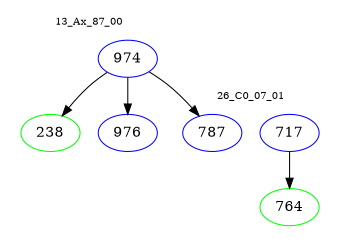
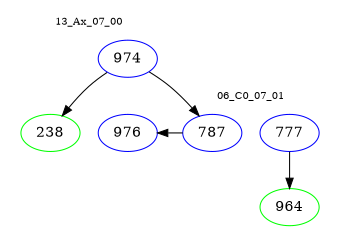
(89, 22) -> (89, 22)
(128, 91) -> (175, 133)
(251, 96) -> (251, 96)
(290, 133) -> (290, 133)
(290, 207) -> (290, 207)
